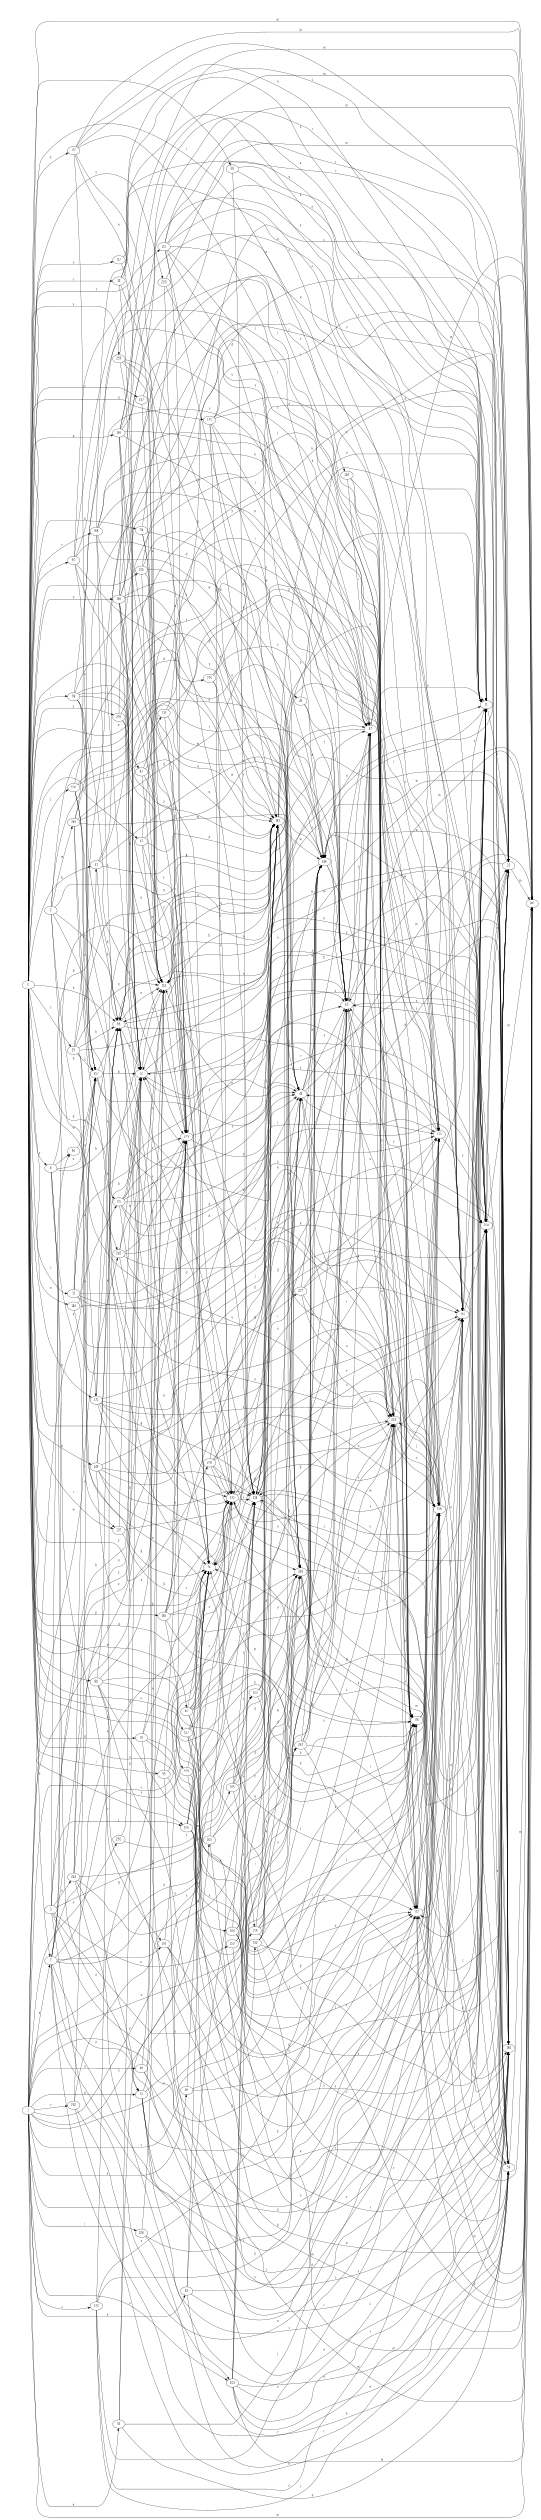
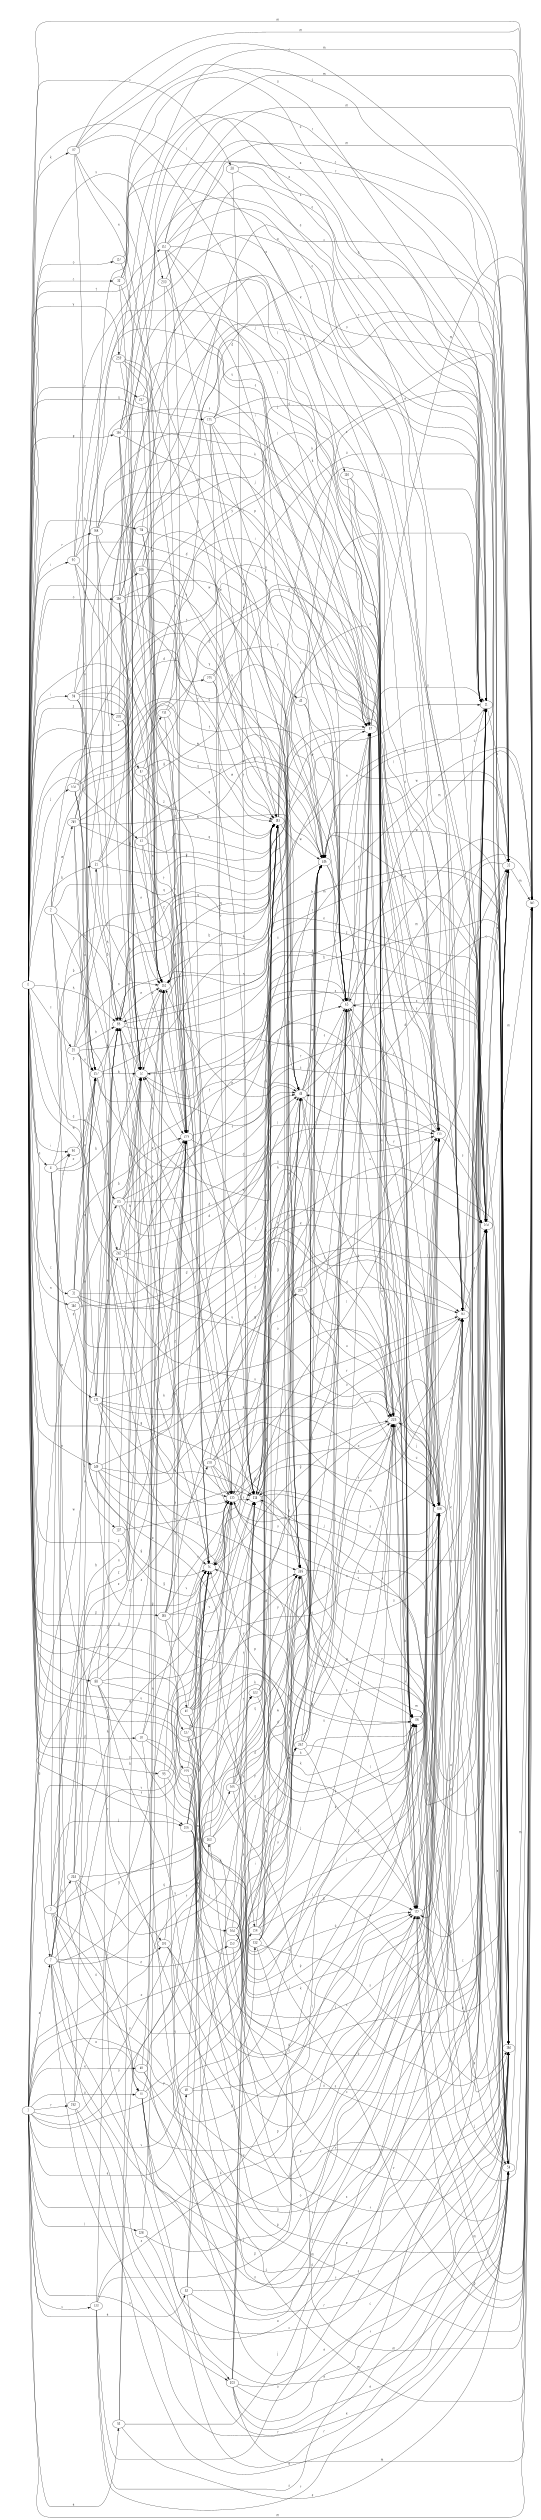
(309, 835) -> (282, 862)
none -> (186, 852)
(31, 1273) -> (31, 1080)
(119, 1840) -> none
